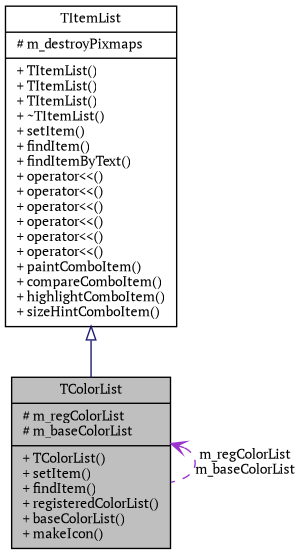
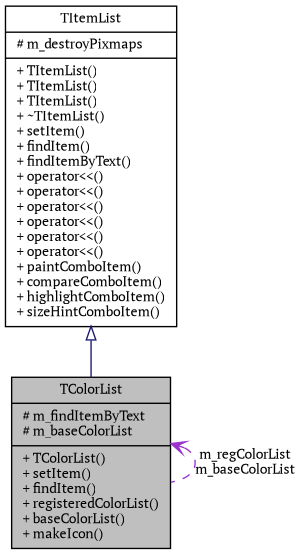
(74, 416) -> (84, 416)
